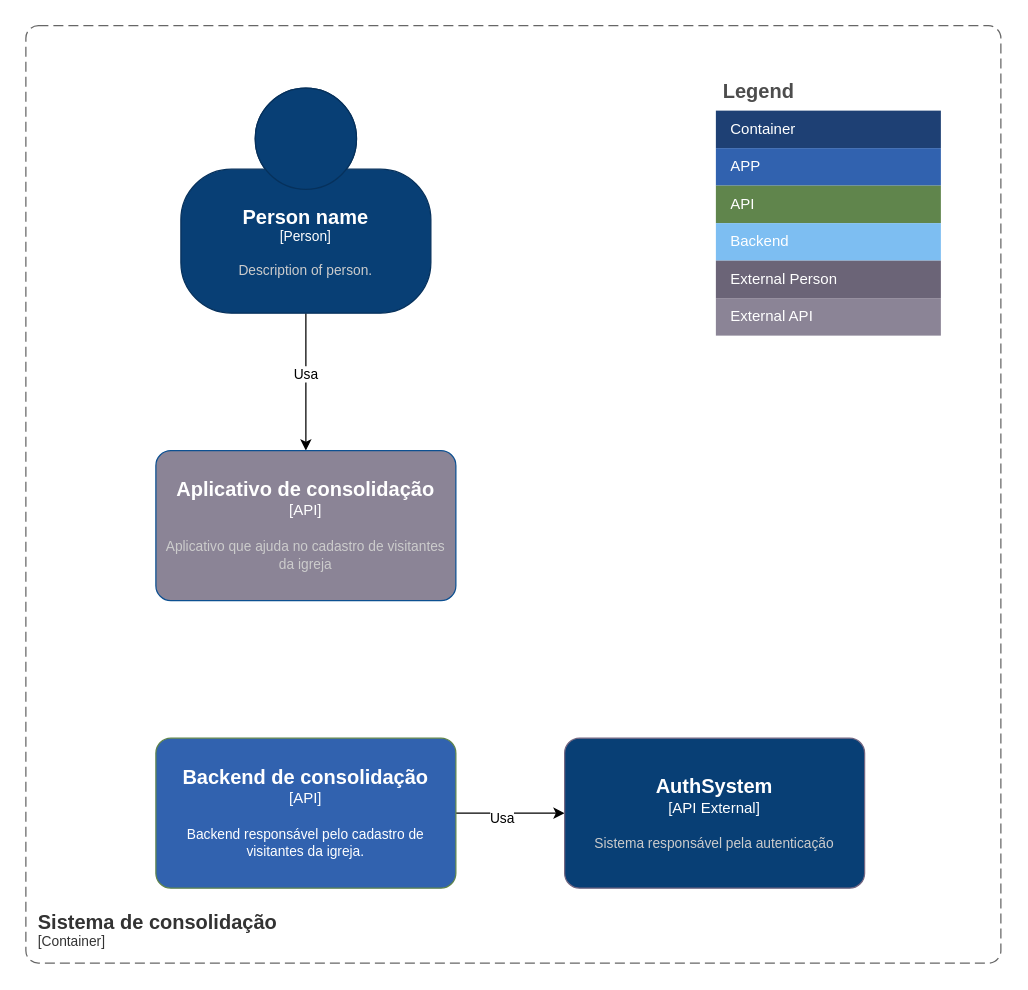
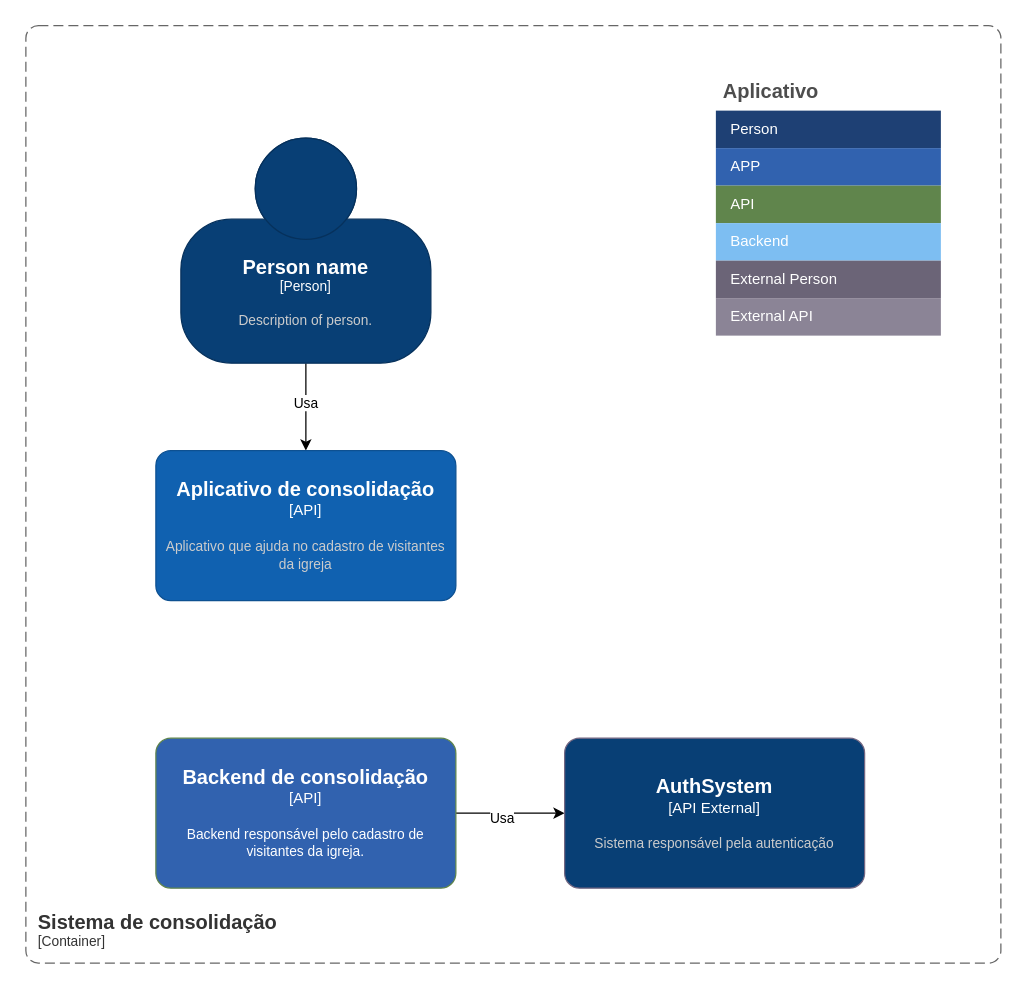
(756, 91) -> (771, 91)
(766, 129) -> (756, 129)
(306, 201) -> (306, 251)
(306, 526) -> (306, 526)
